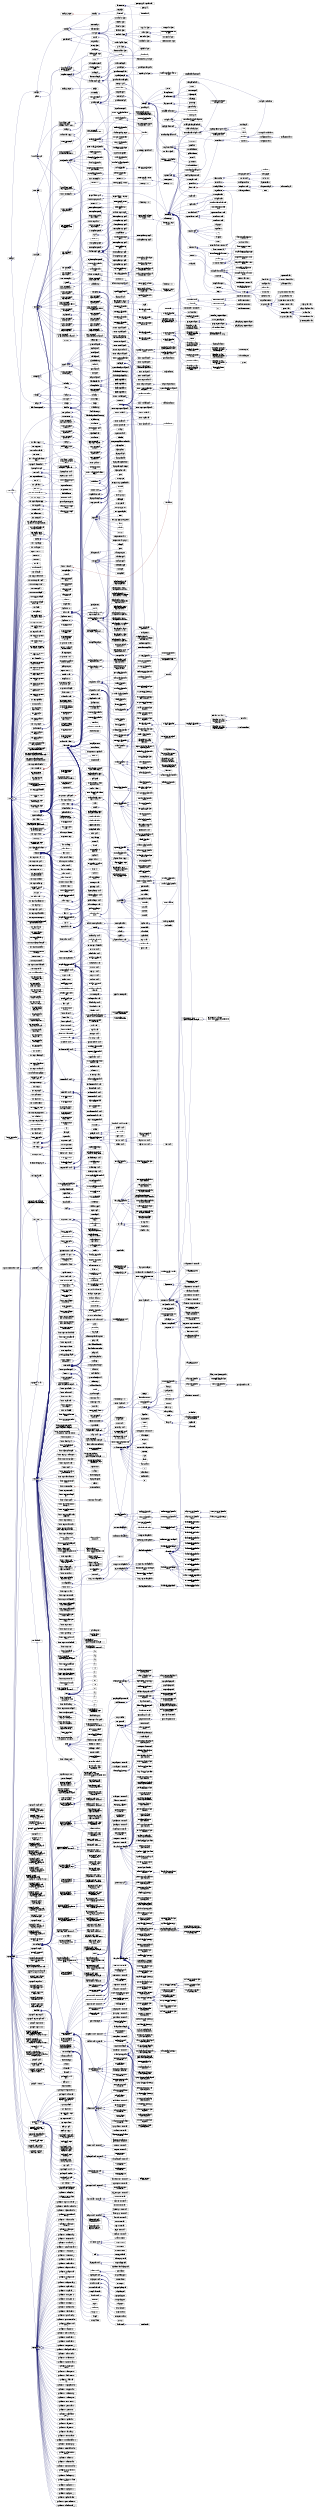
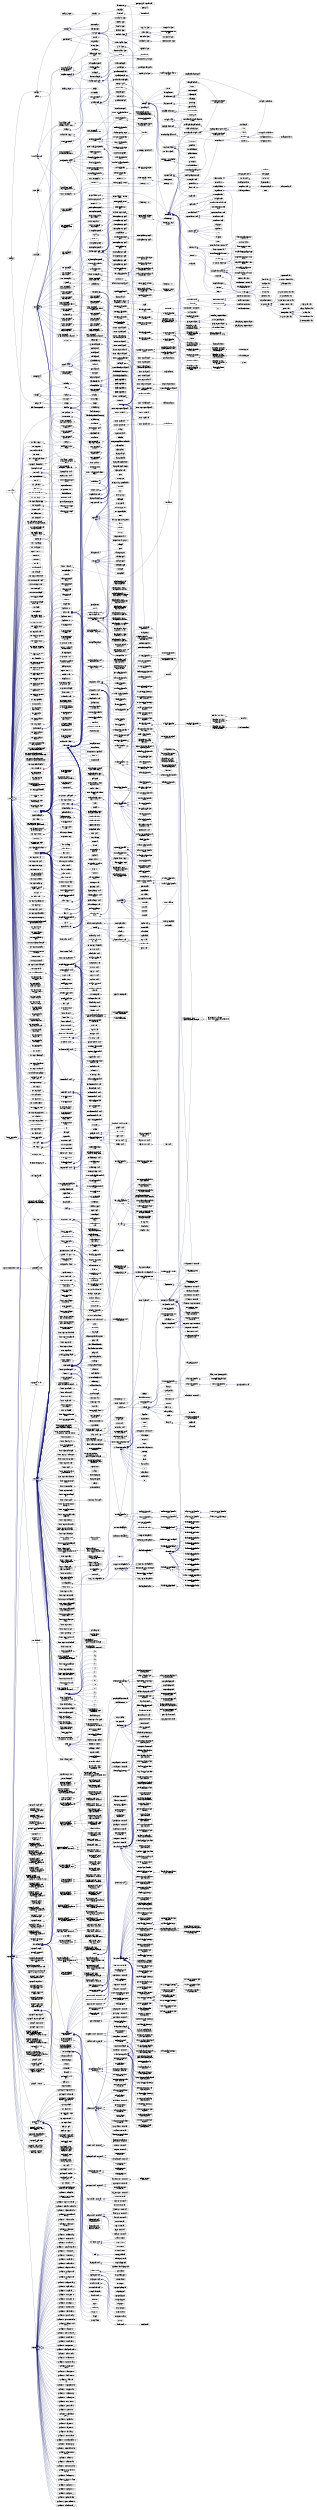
(120, 323) -> (120, 323)
(168, 1719) -> (168, 1719)
